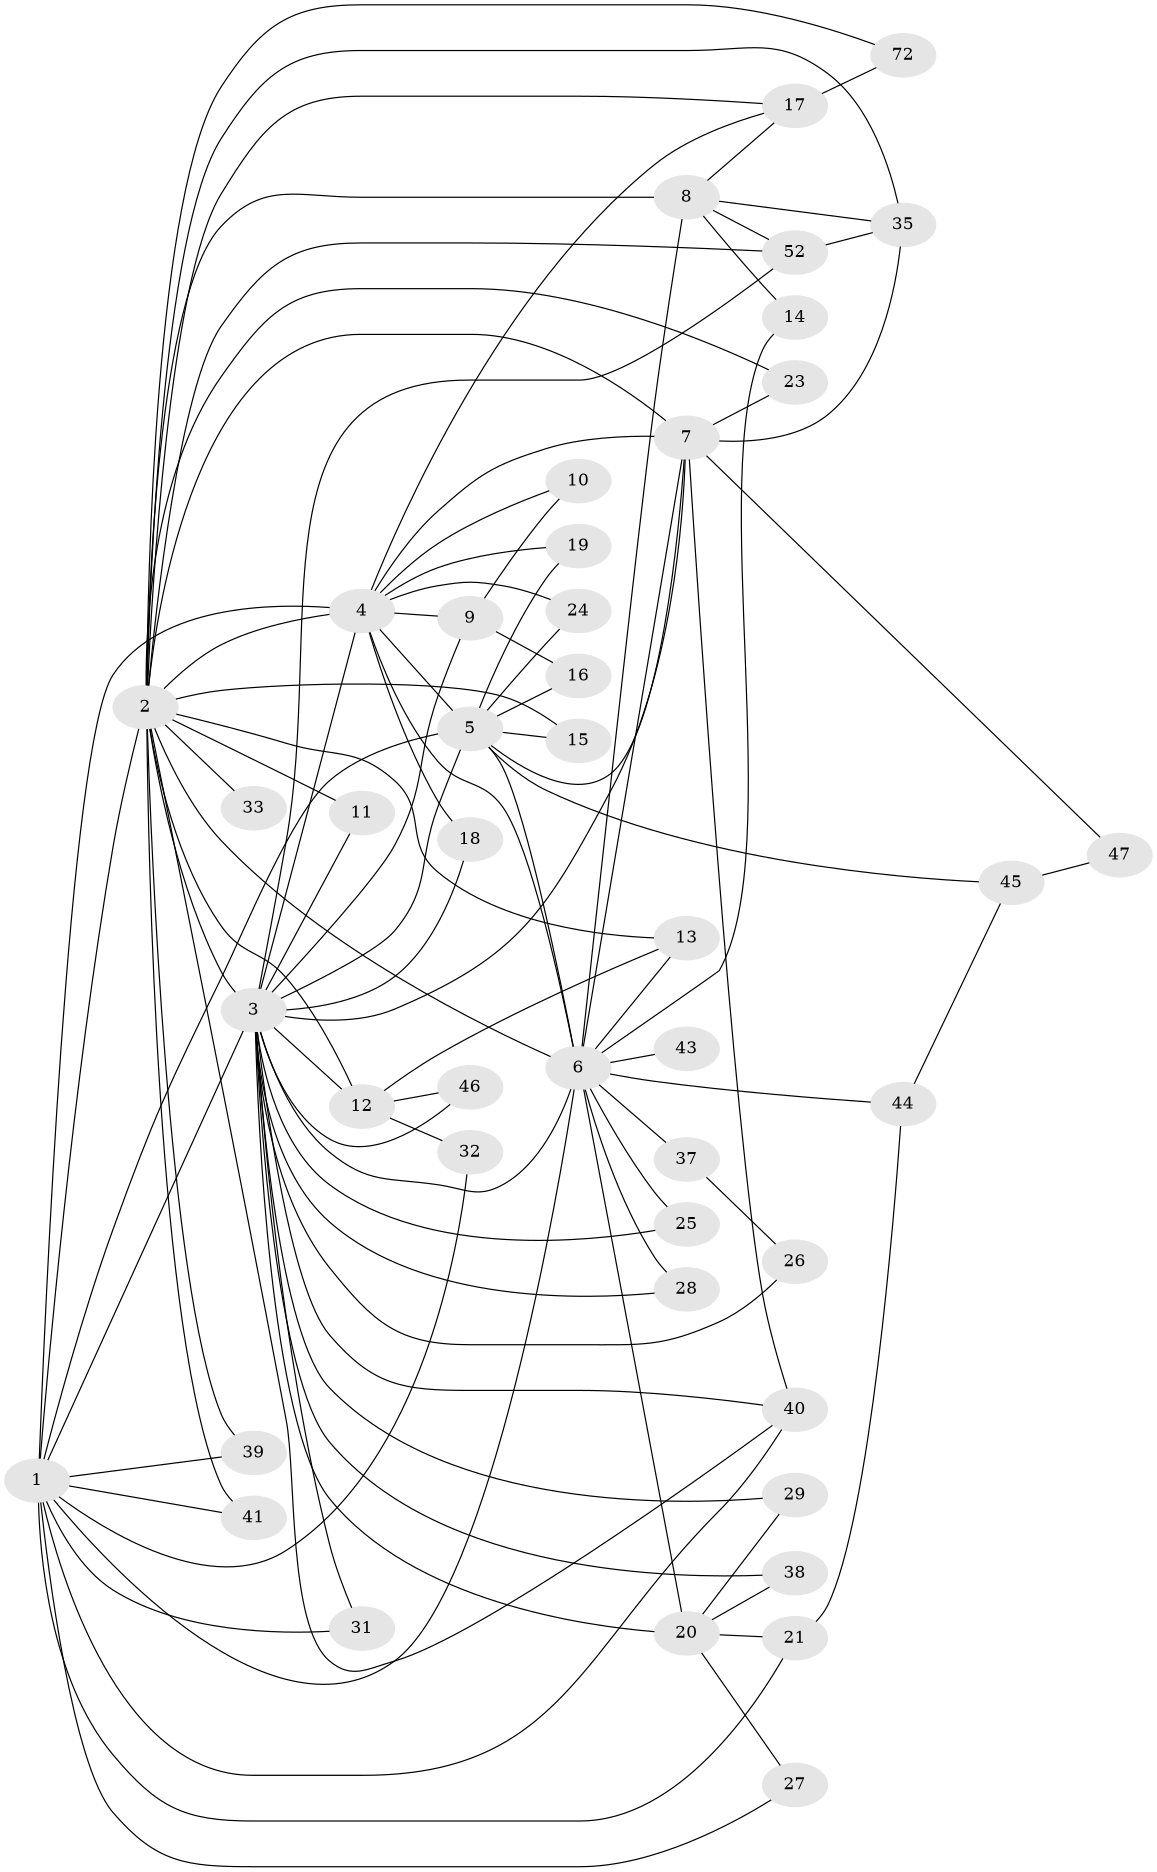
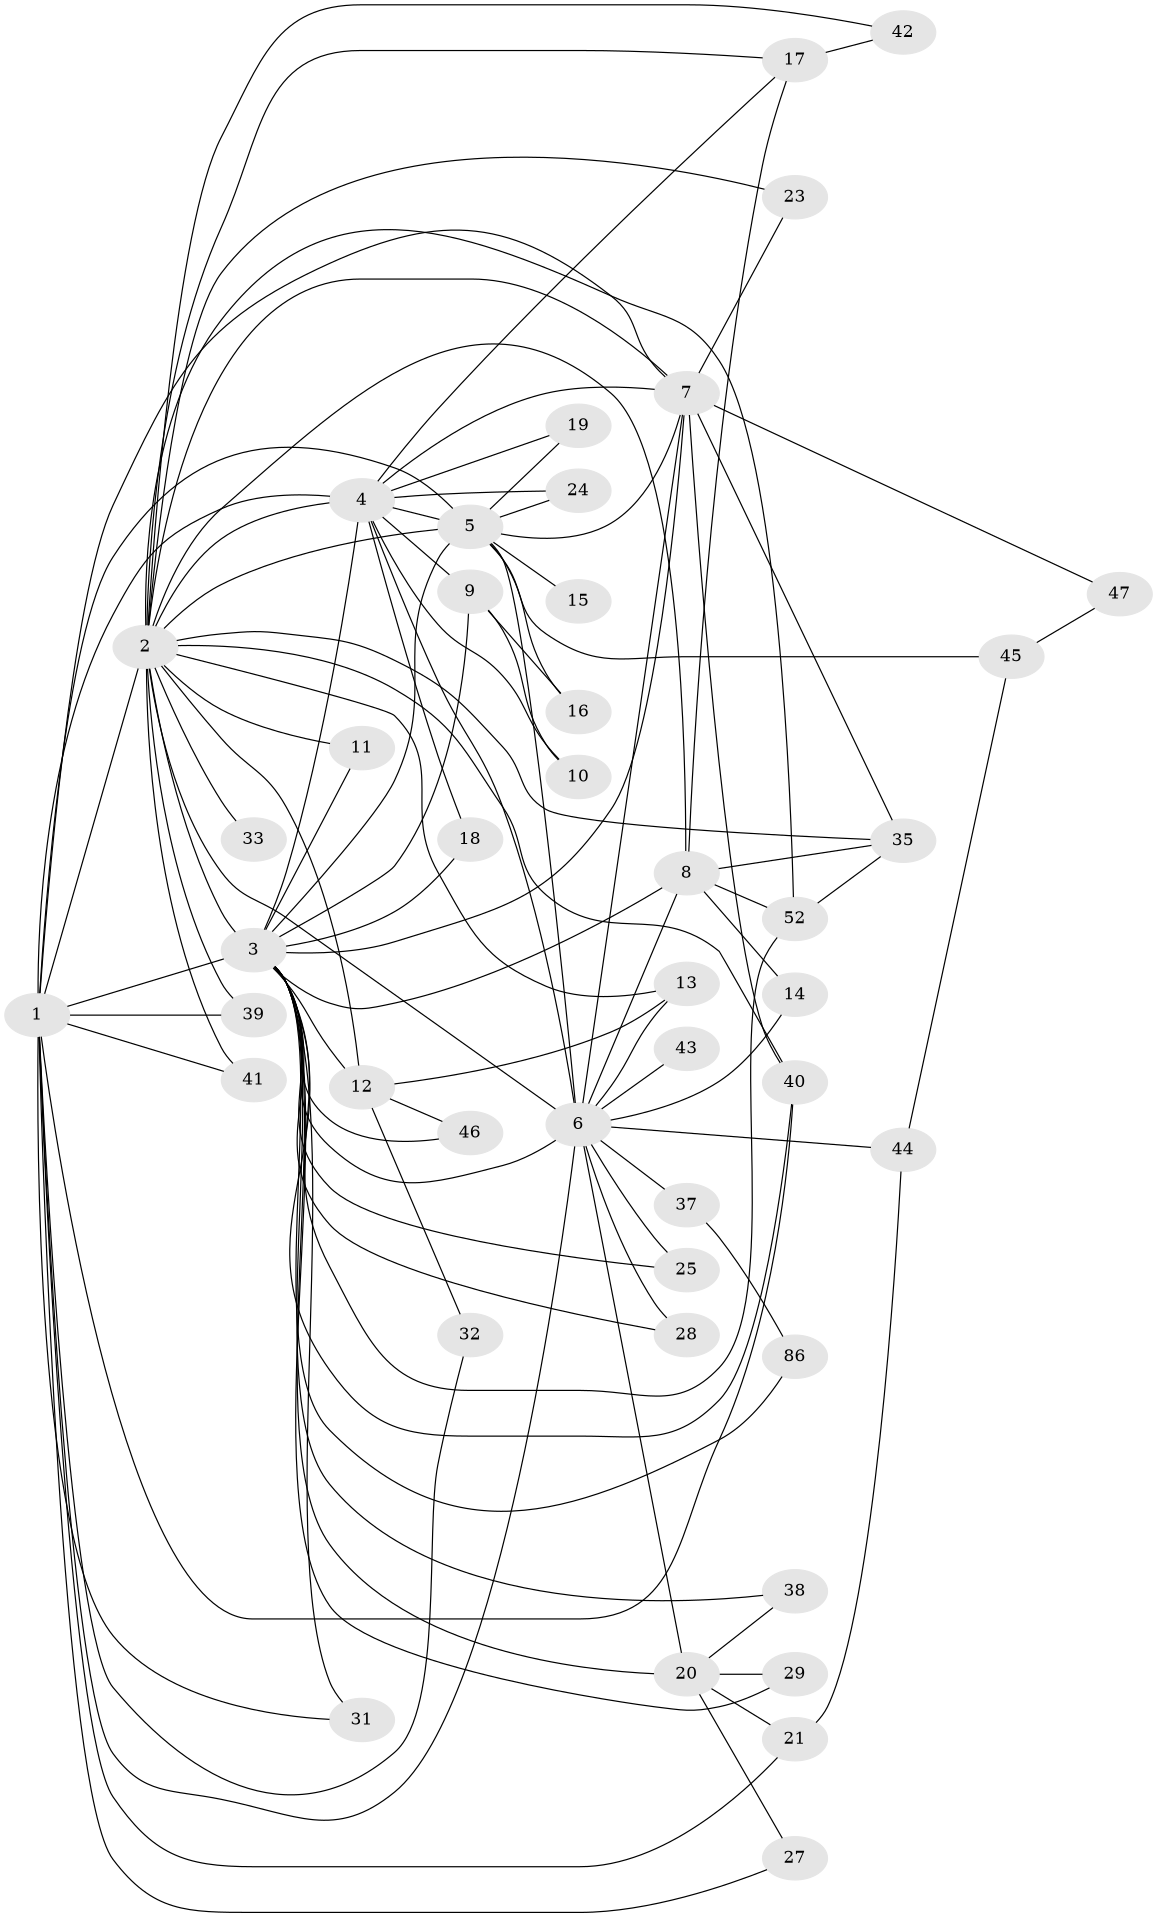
(903, 55) -> (903, 32)
none -> (153, 424)
(370, 684) -> (292, 557)
none -> (471, 981)
(795, 1262) -> (795, 1357)
